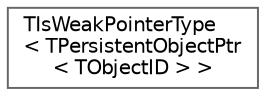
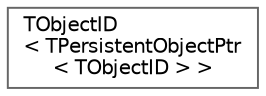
(133, 48) -> (133, 48)
